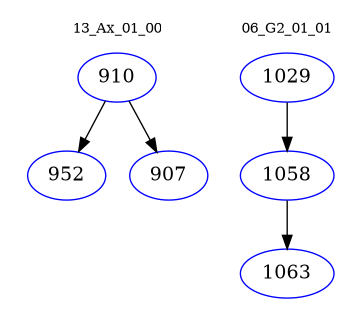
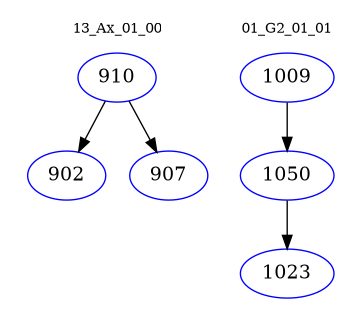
(287, 29) -> (287, 29)
(287, 78) -> (287, 78)
(67, 176) -> (67, 176)
(287, 176) -> (287, 176)
(287, 274) -> (287, 274)
